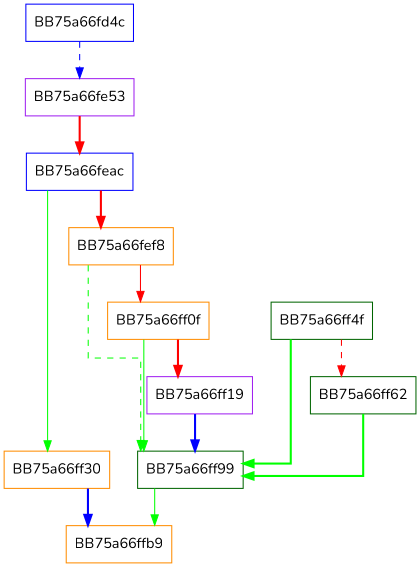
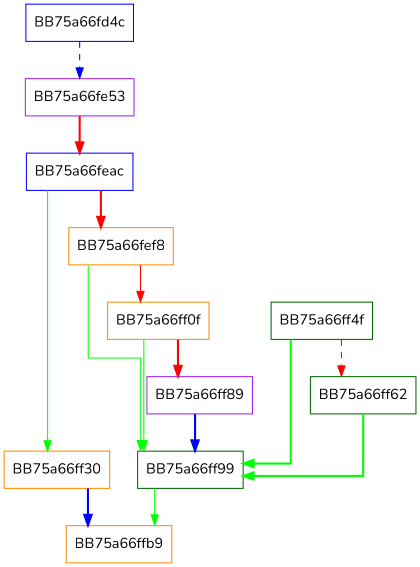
(109, 358) -> (109, 358)
(200, 395) -> (200, 395)
